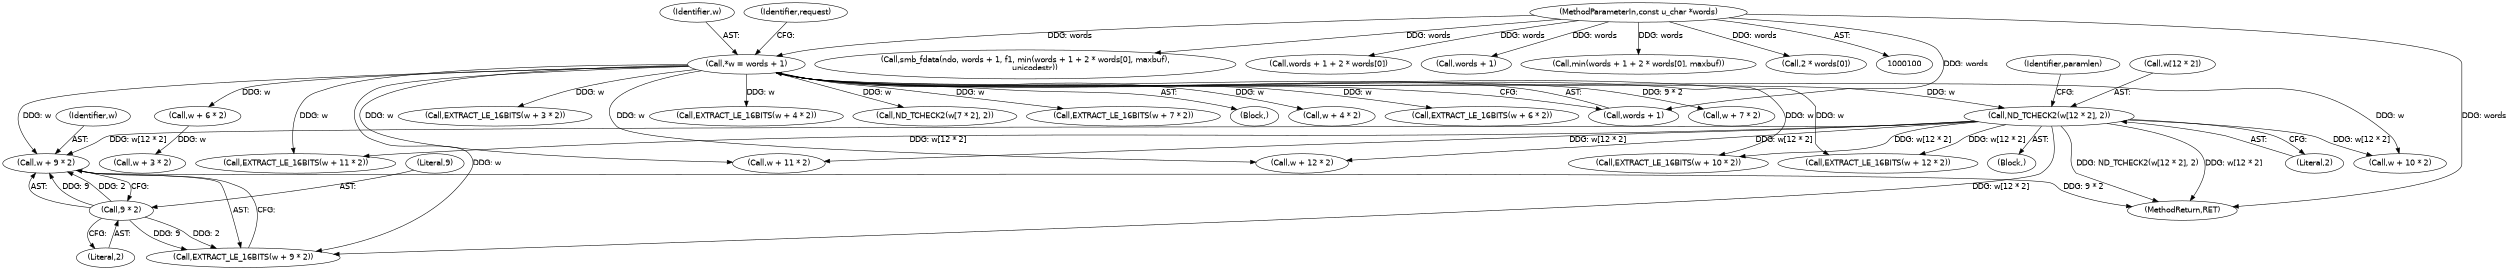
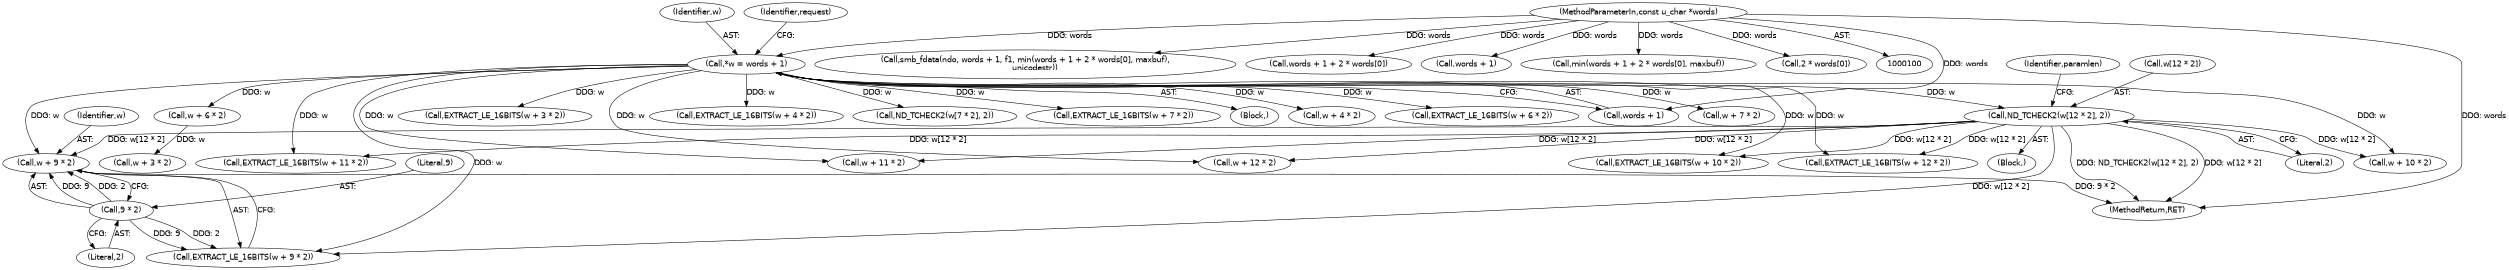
(1663, 93) -> (1656, 93)
